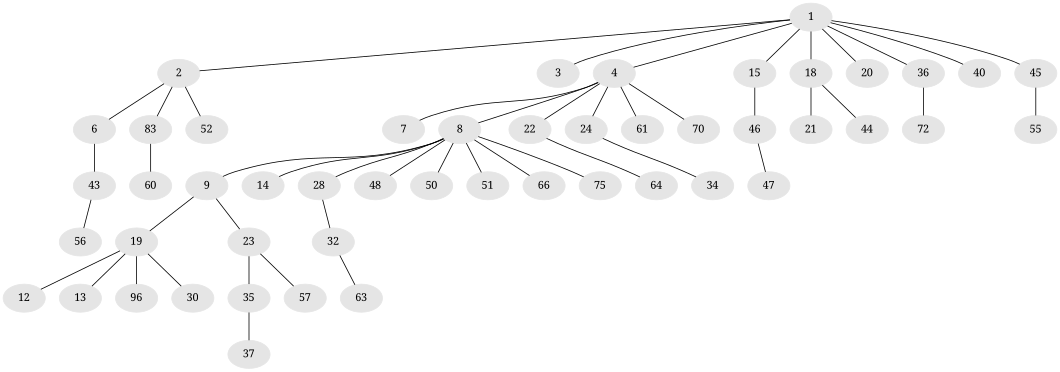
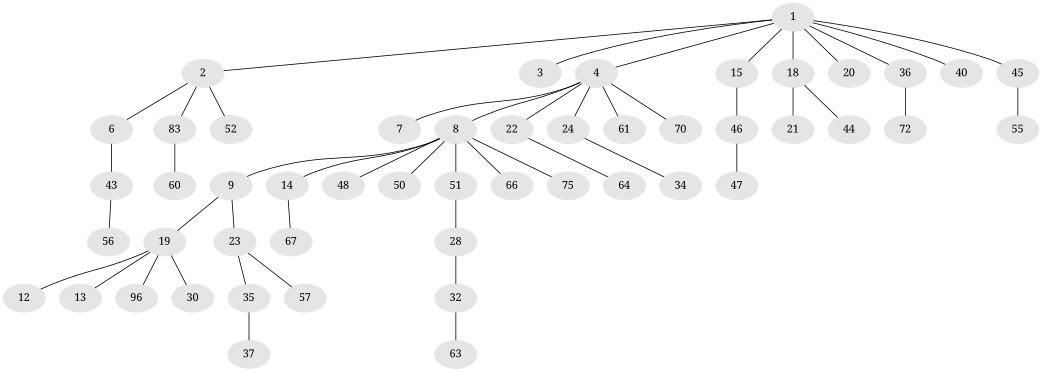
(379, 161) -> (456, 214)
none -> (291, 242)
